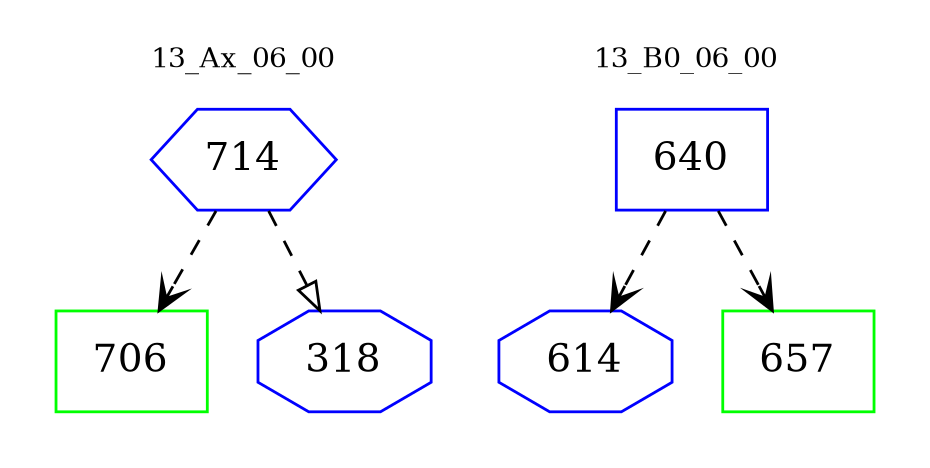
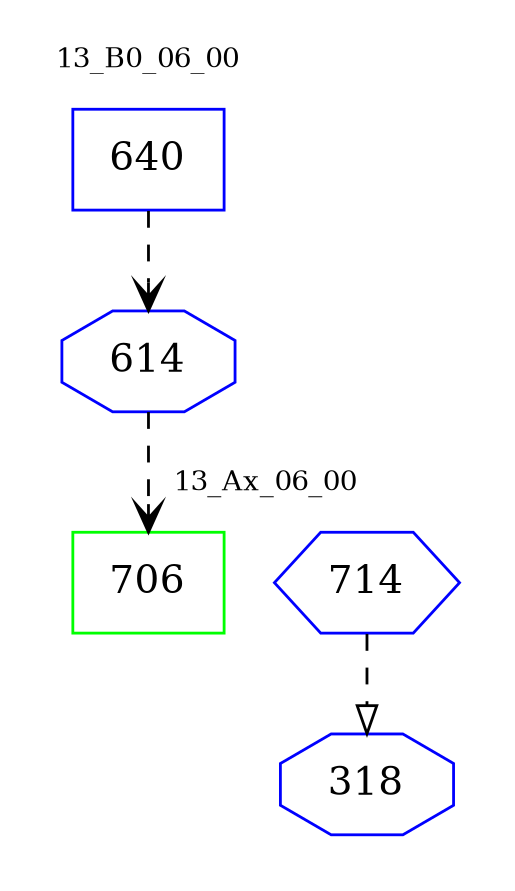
(195, 248) -> (148, 474)
(798, 361) -> none
